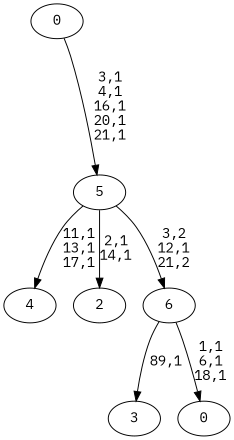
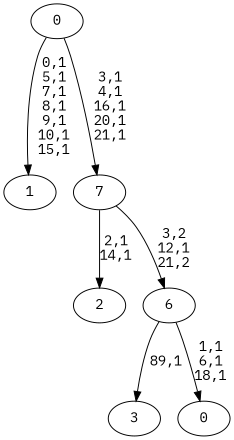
none -> (30, 192)
(100, 192) -> (100, 192)
(30, 305) -> none
